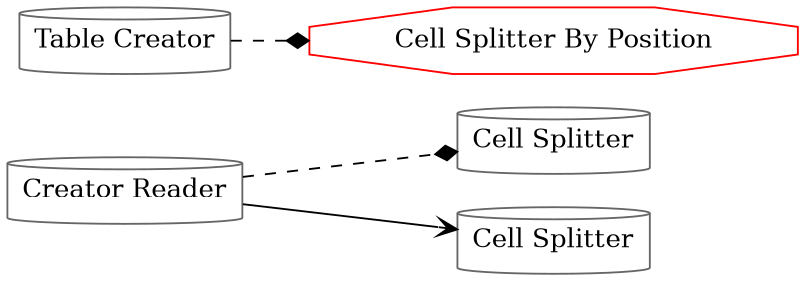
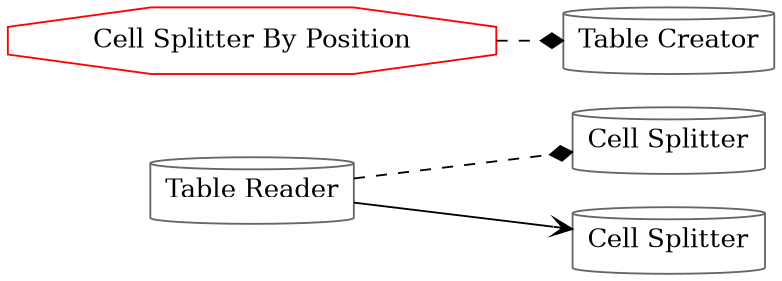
(259, 41) -> (519, 41)
(125, 191) -> (252, 191)
